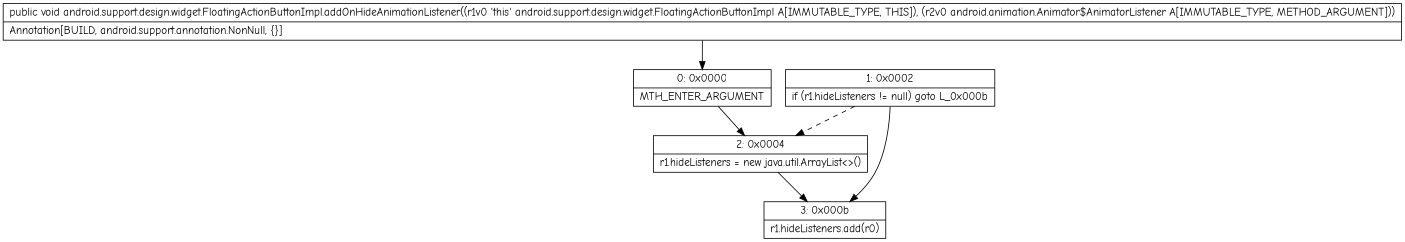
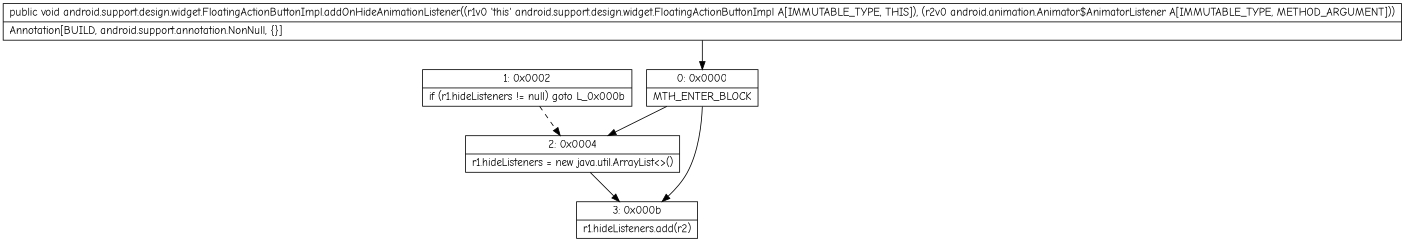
(702, 97) -> (702, 97)
(882, 155) -> (695, 155)
(825, 229) -> (637, 229)
